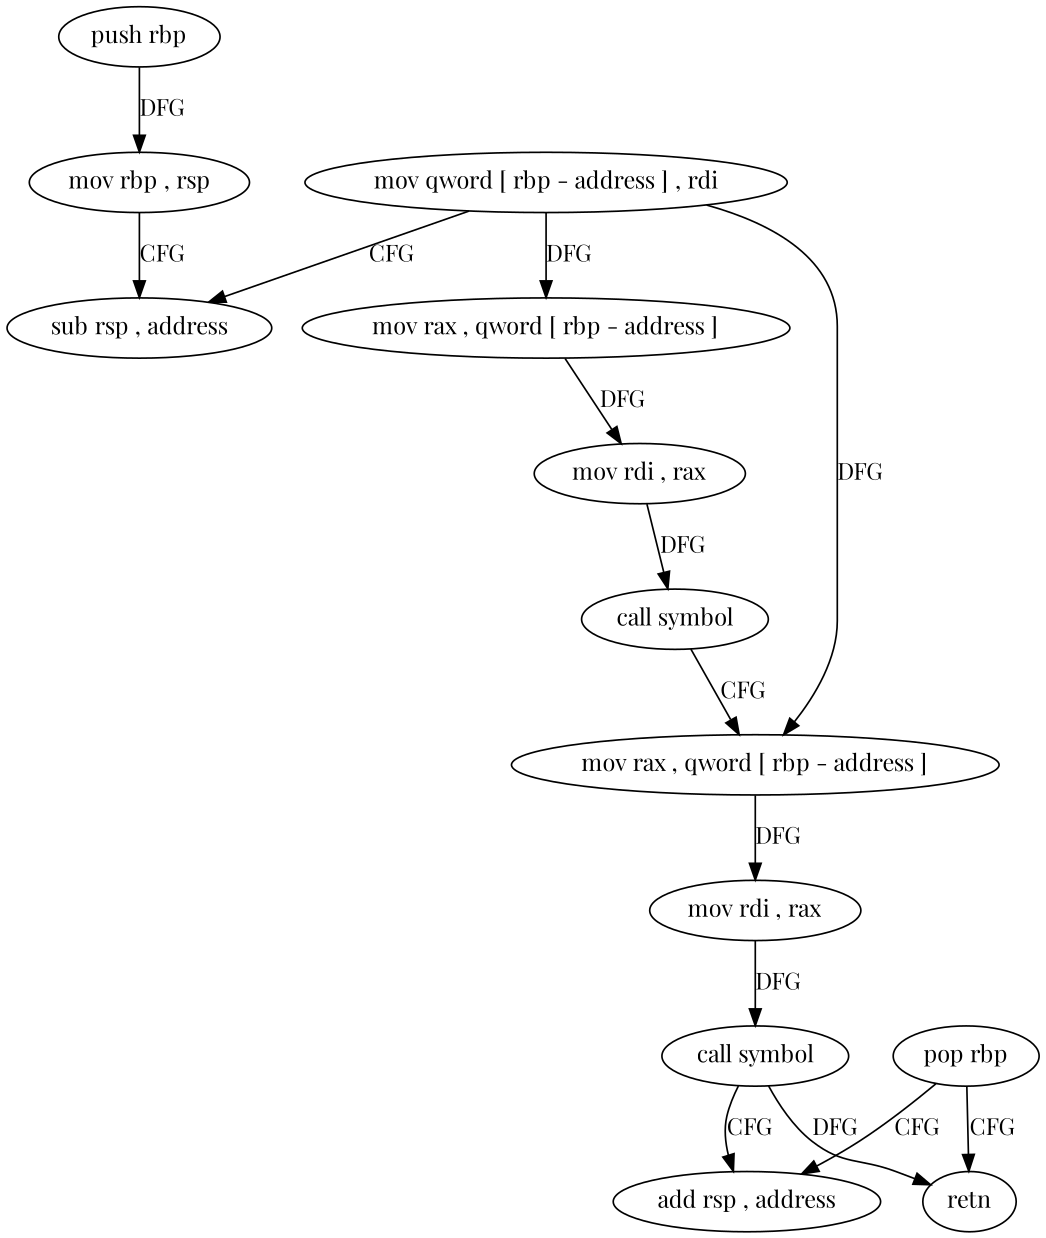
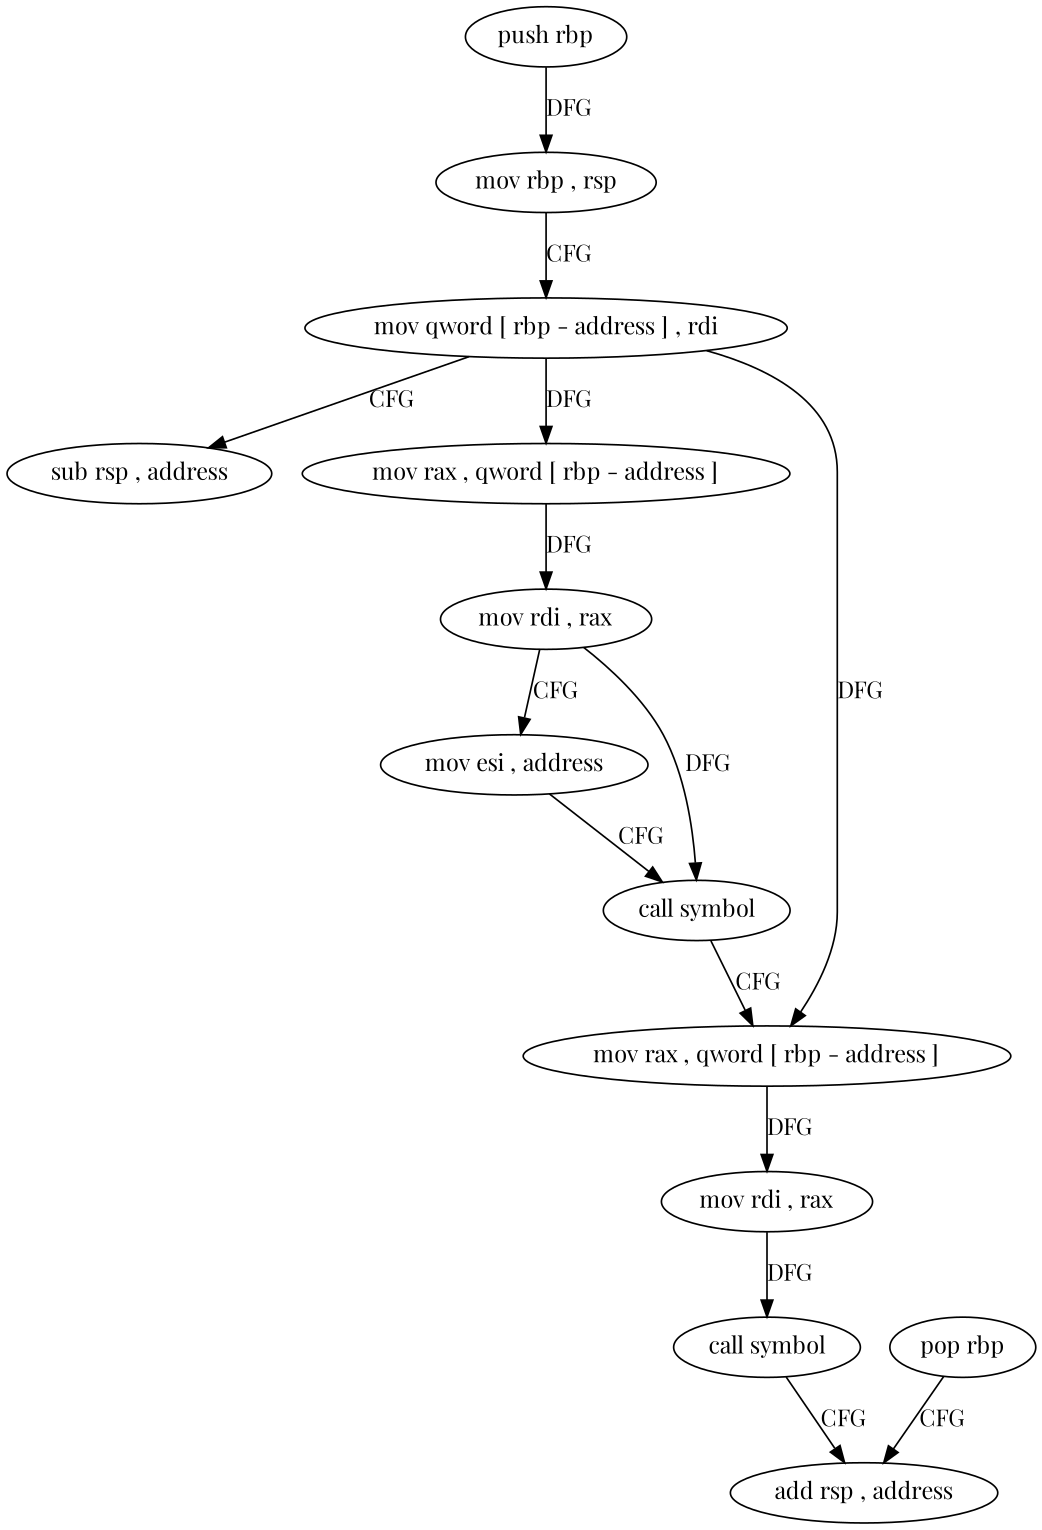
(139, 247) -> (546, 247)
none -> (514, 765)
(970, 1202) -> none
